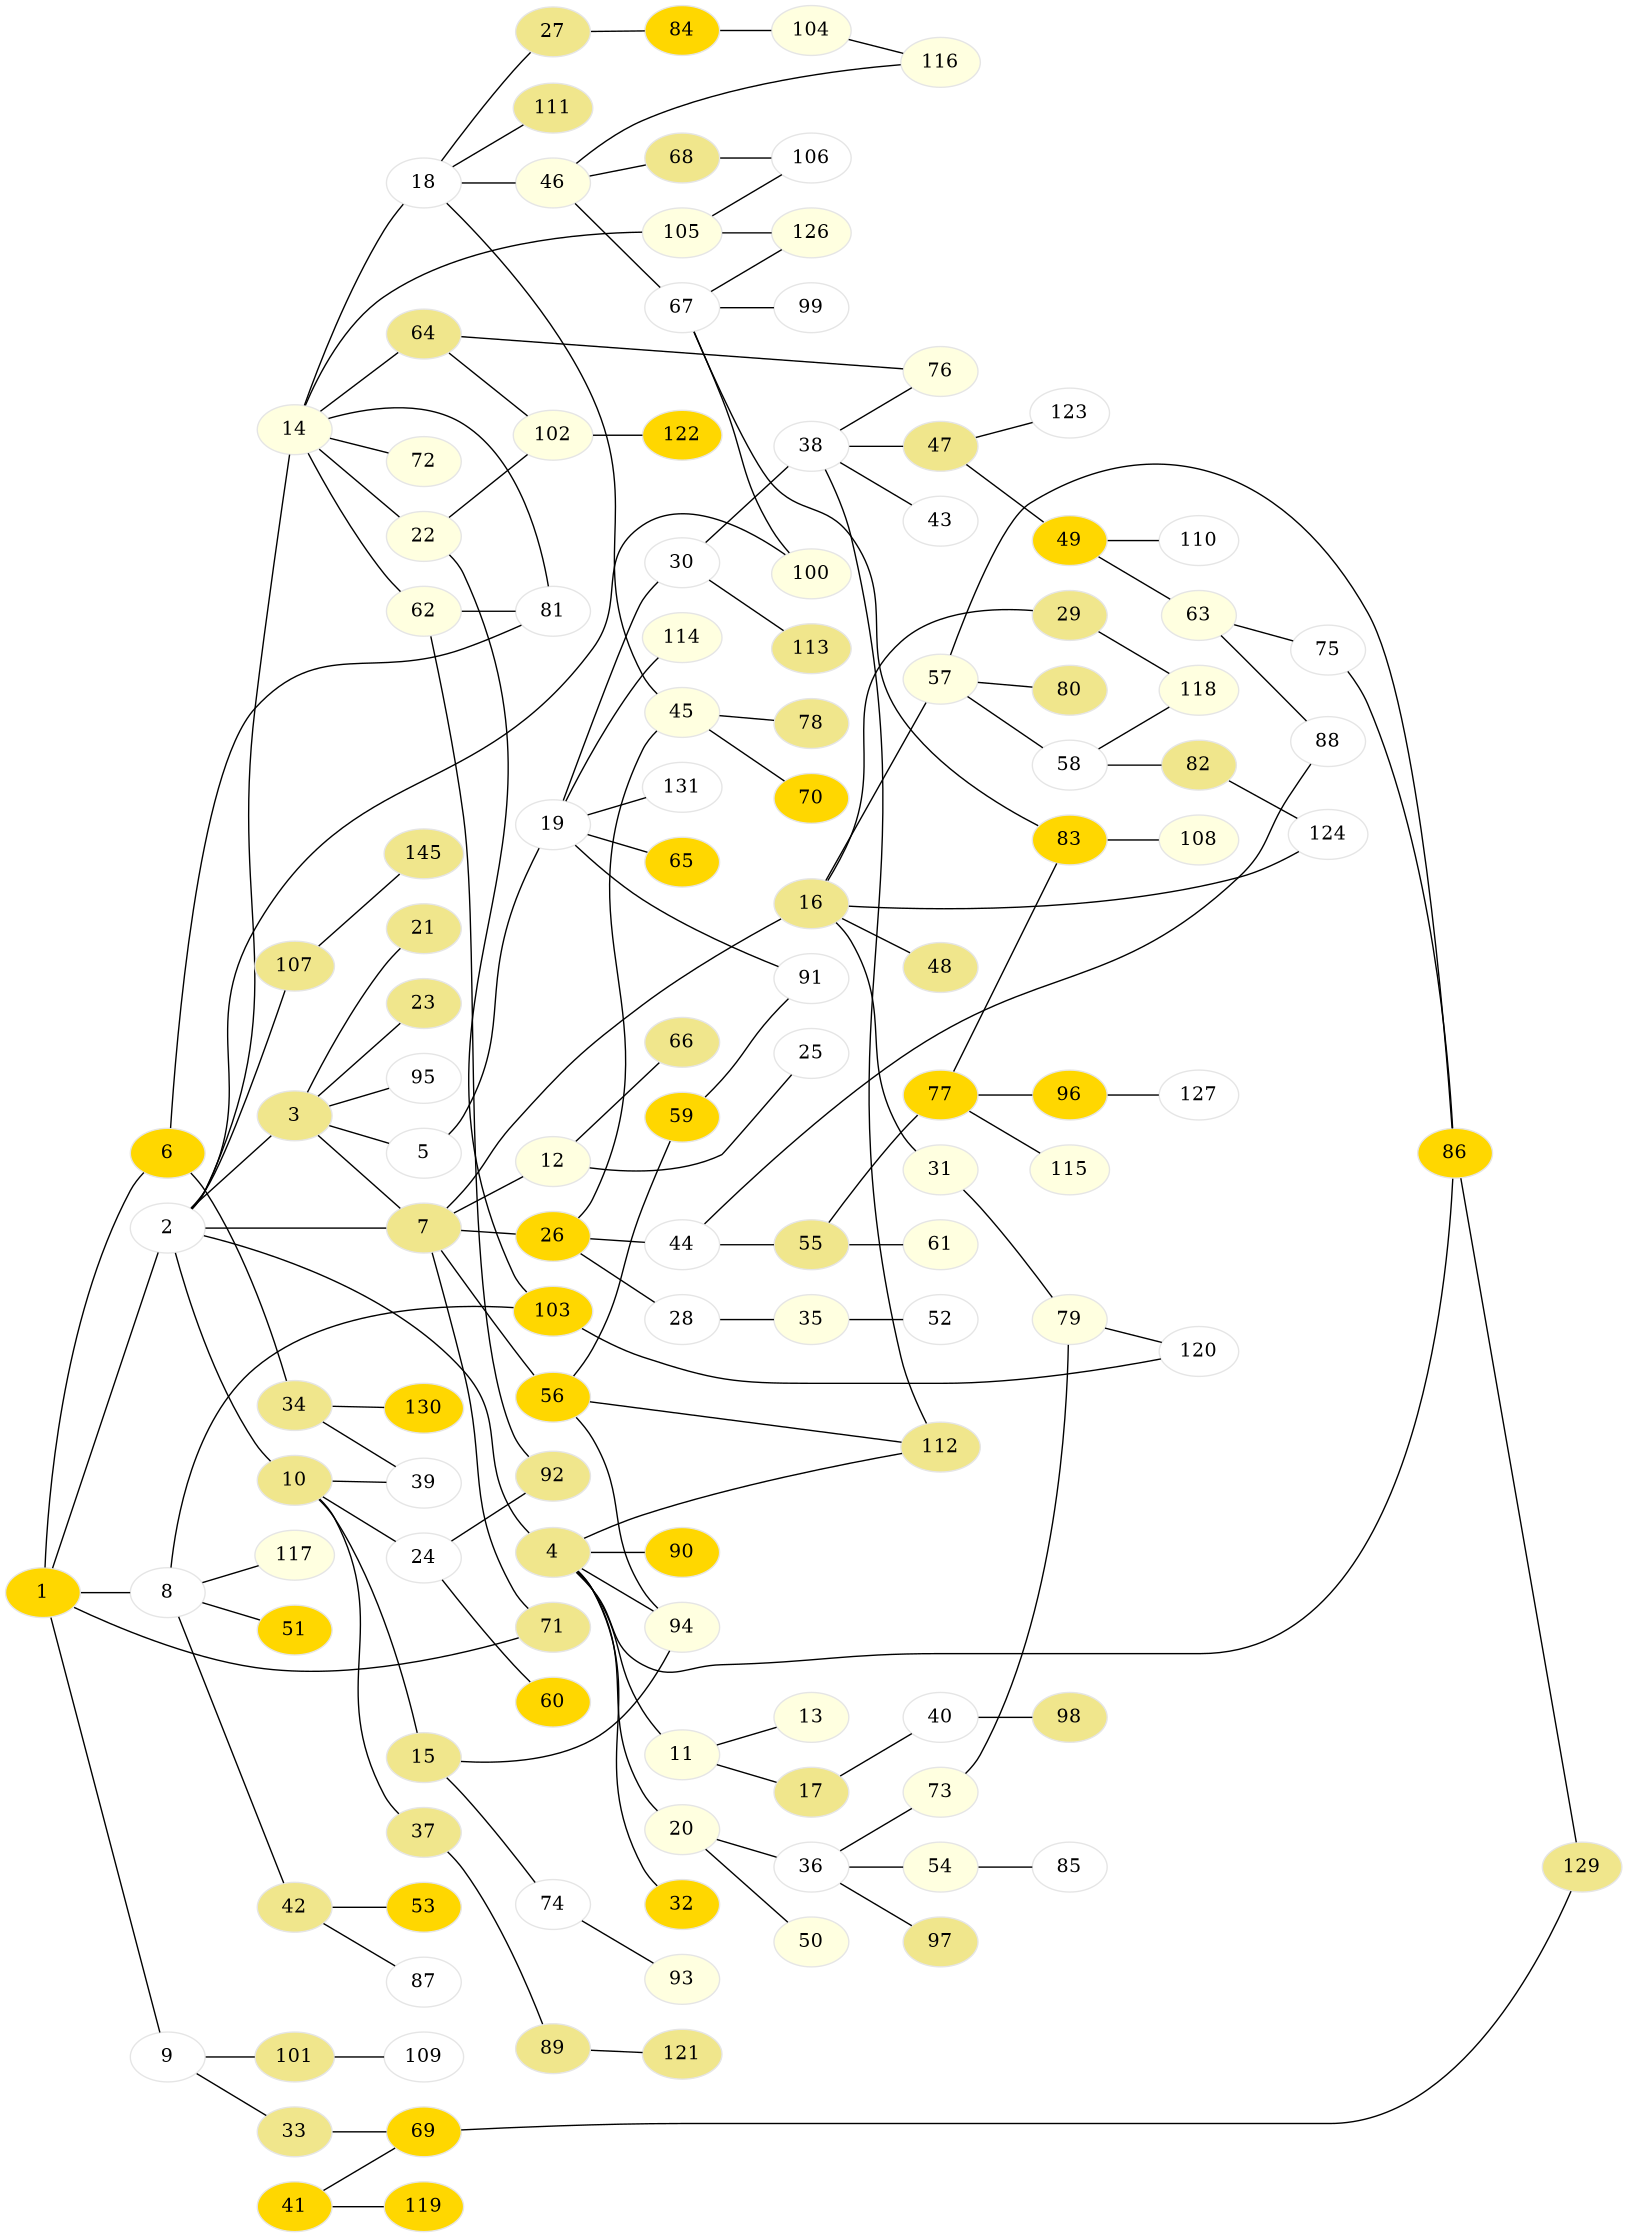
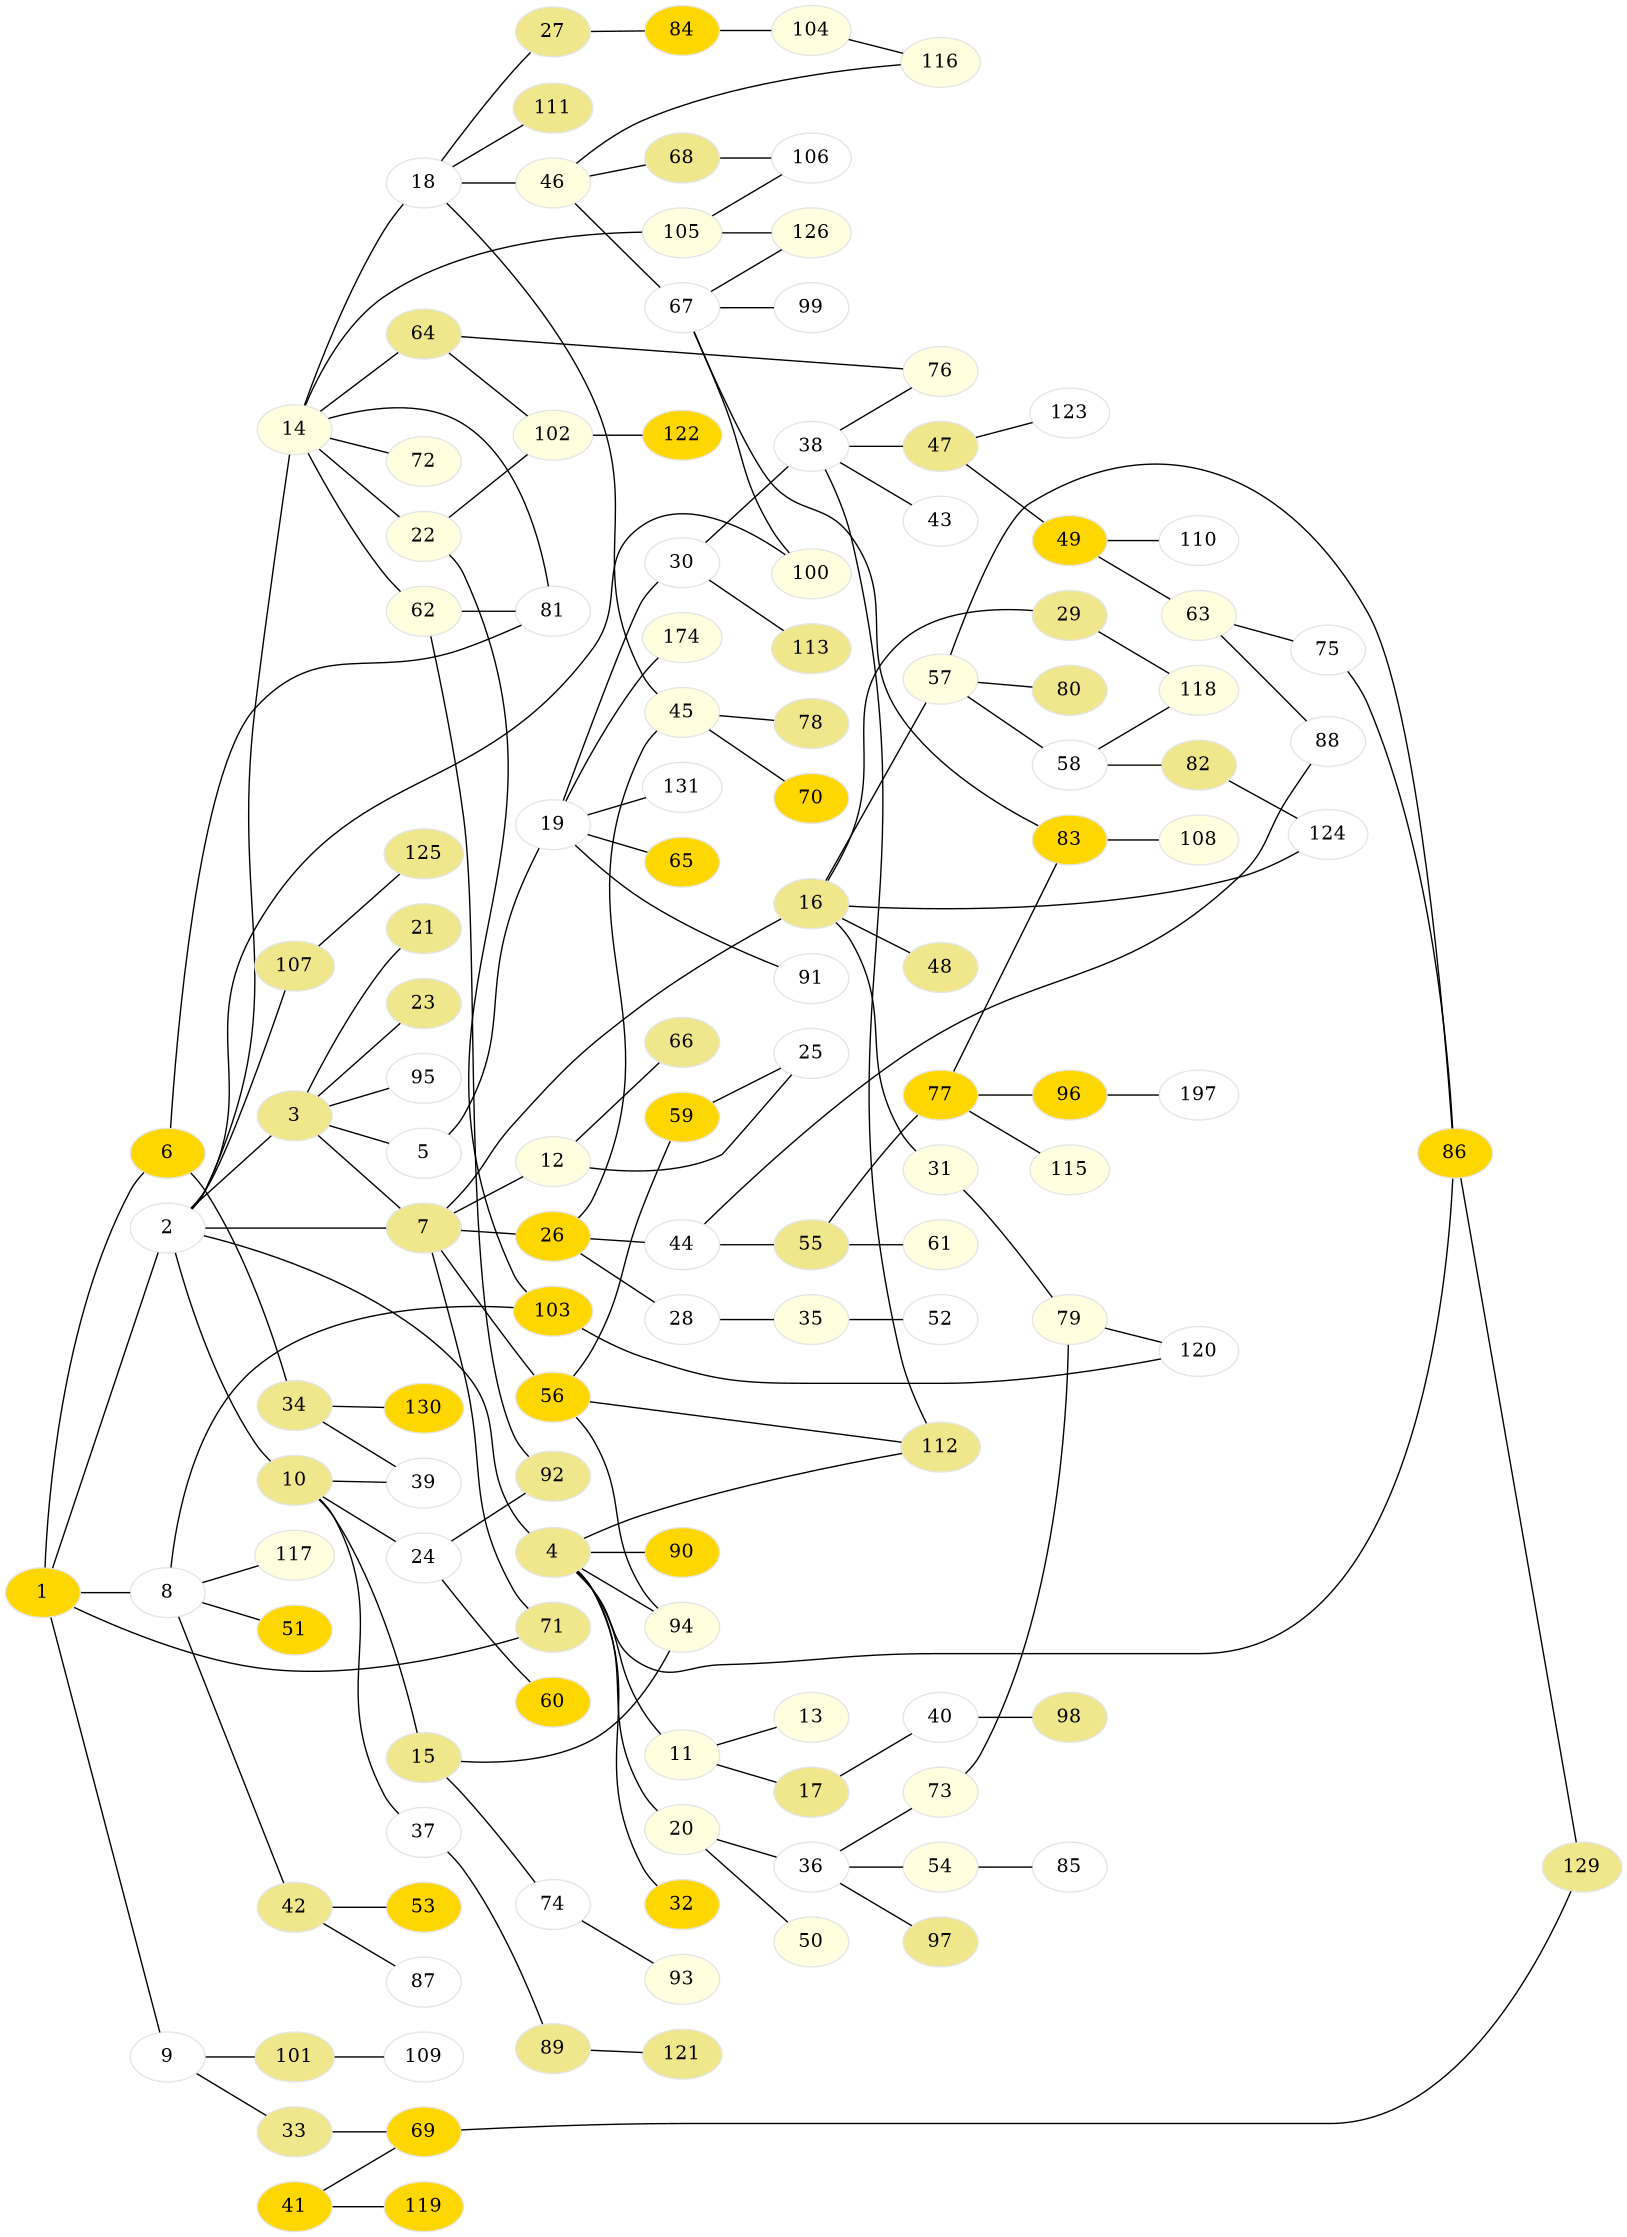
(682, 638) -> (682, 638)
(424, 854) -> (424, 854)
(747, 1048) -> (747, 1085)
(1199, 1095) -> (1199, 1095)
(424, 1832) -> (424, 1832)
